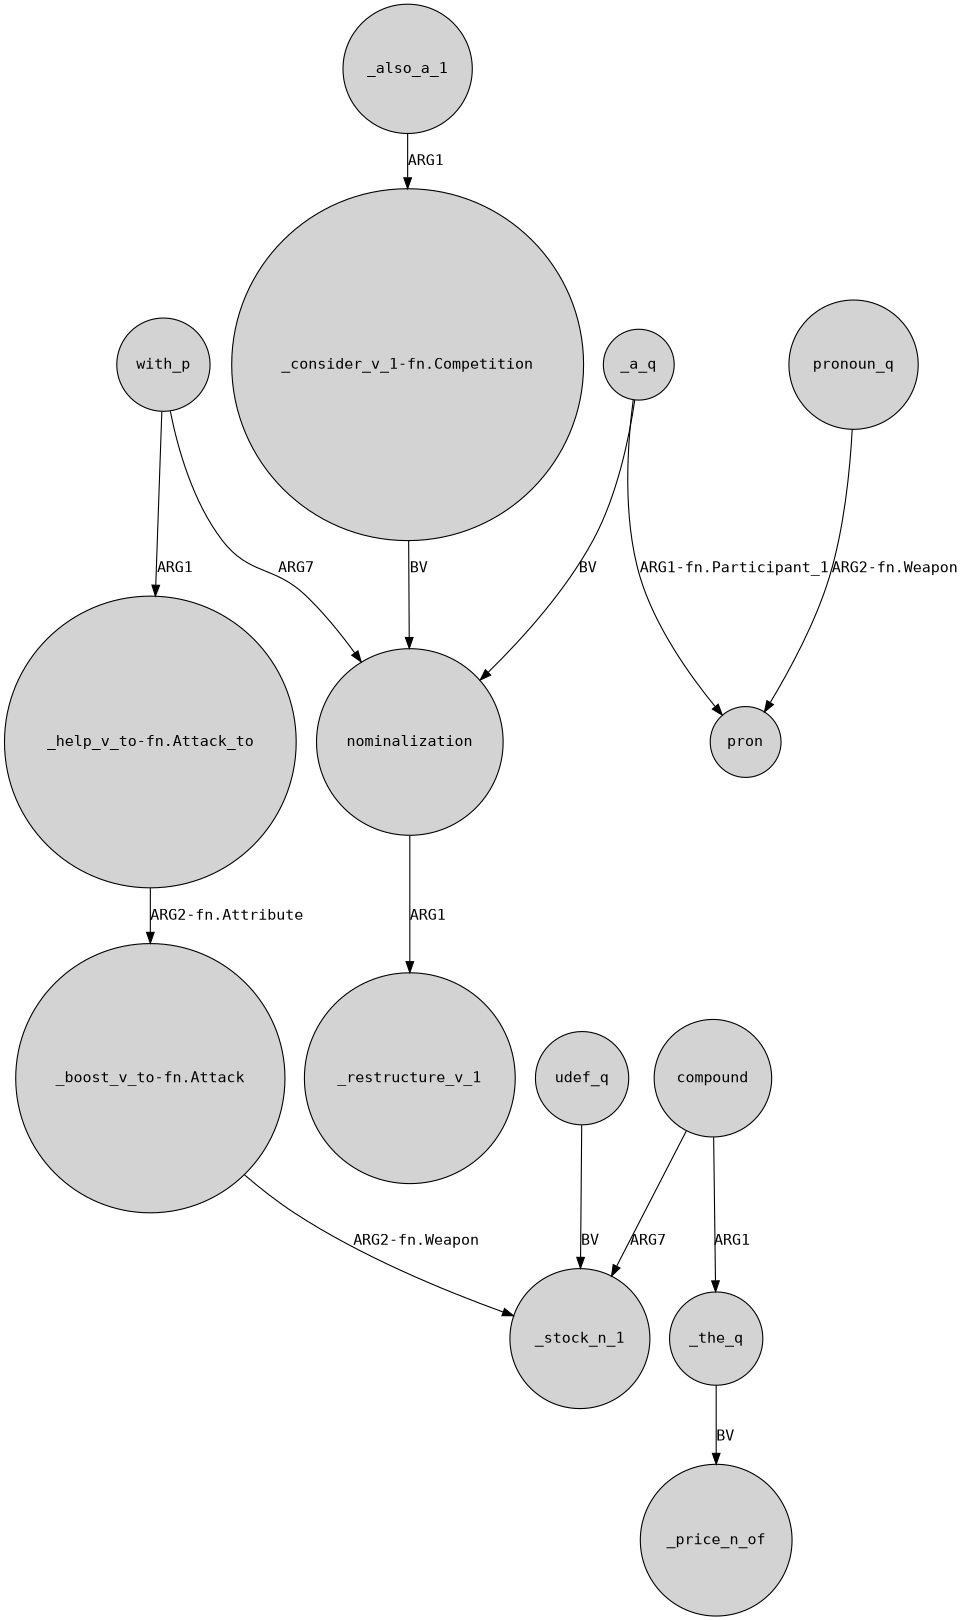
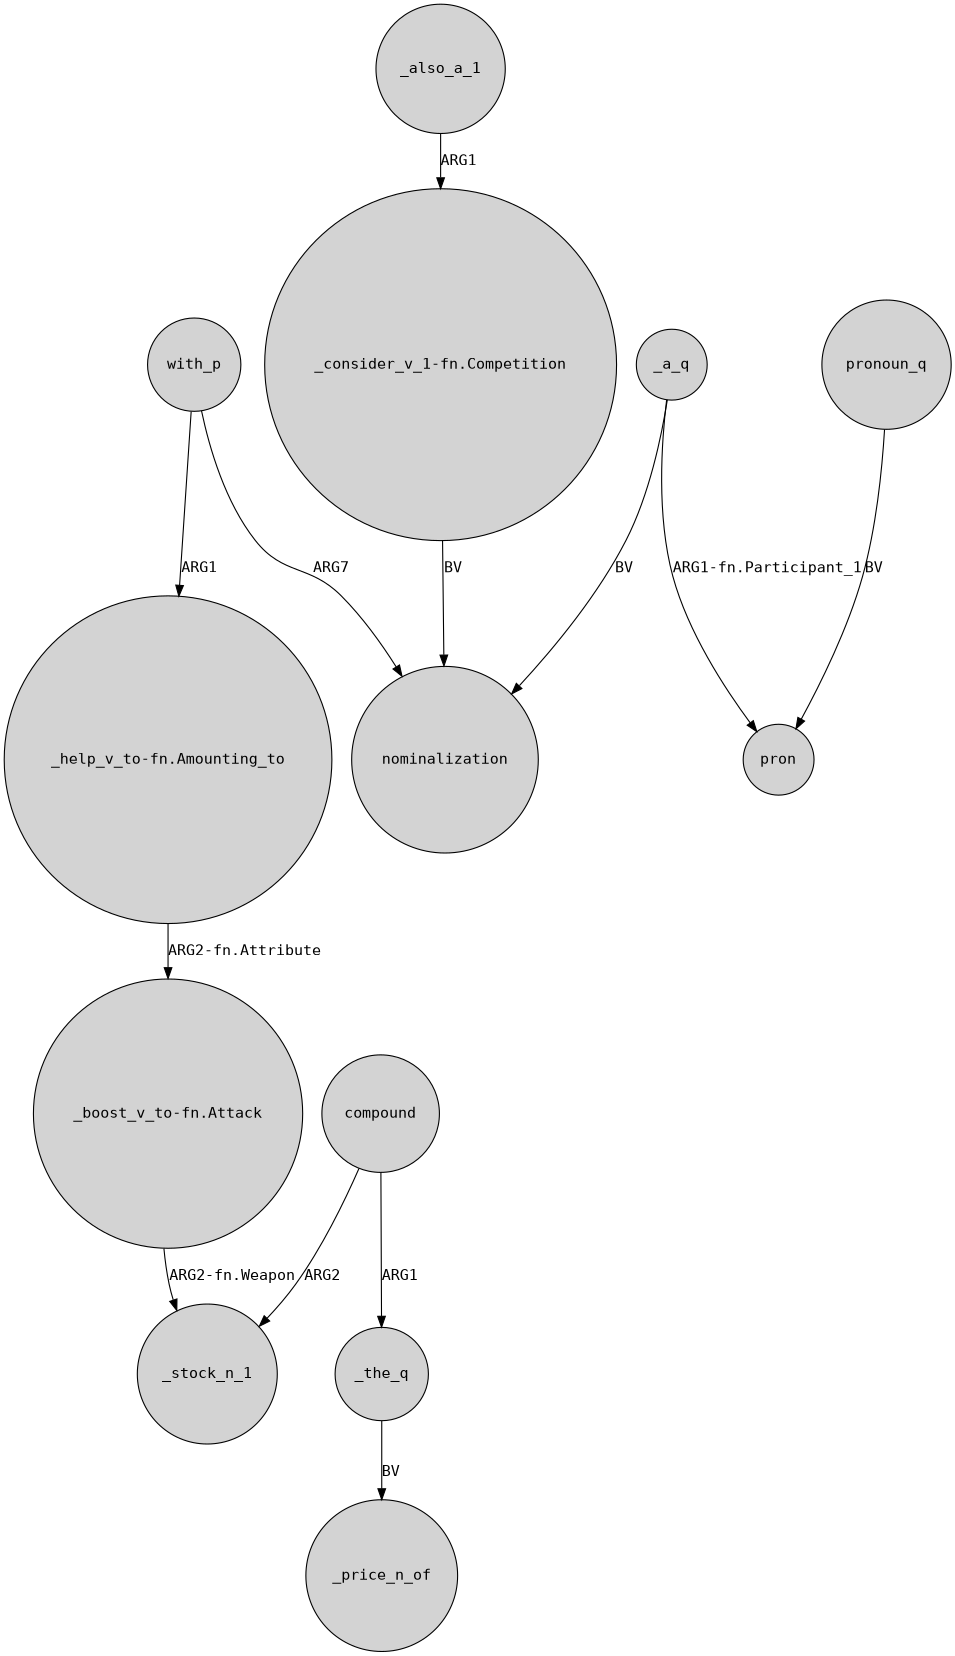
(895, 568) -> (874, 568)
(150, 742) -> (168, 760)
(410, 1078) -> none
(582, 1078) -> none
(649, 1241) -> (323, 1276)
